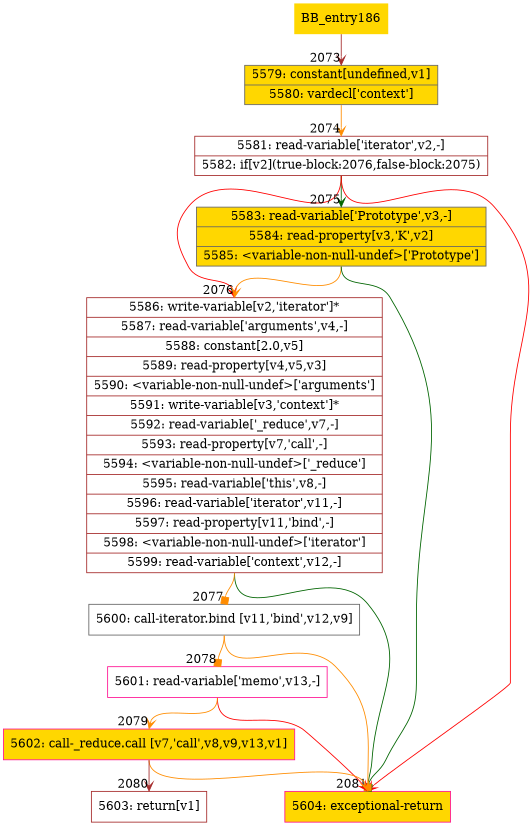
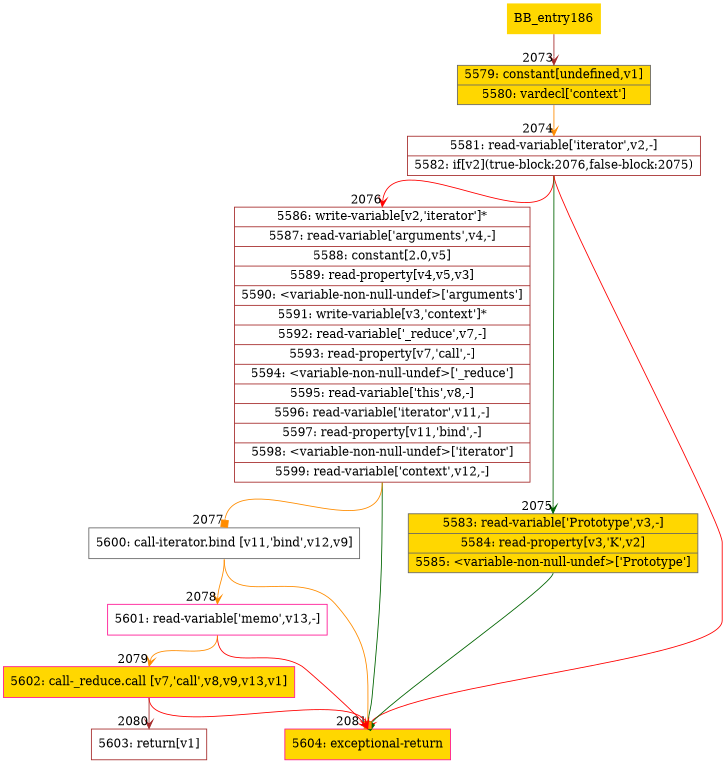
(292, 283) -> none
(222, 648) -> (222, 577)
(254, 776) -> (254, 714)
